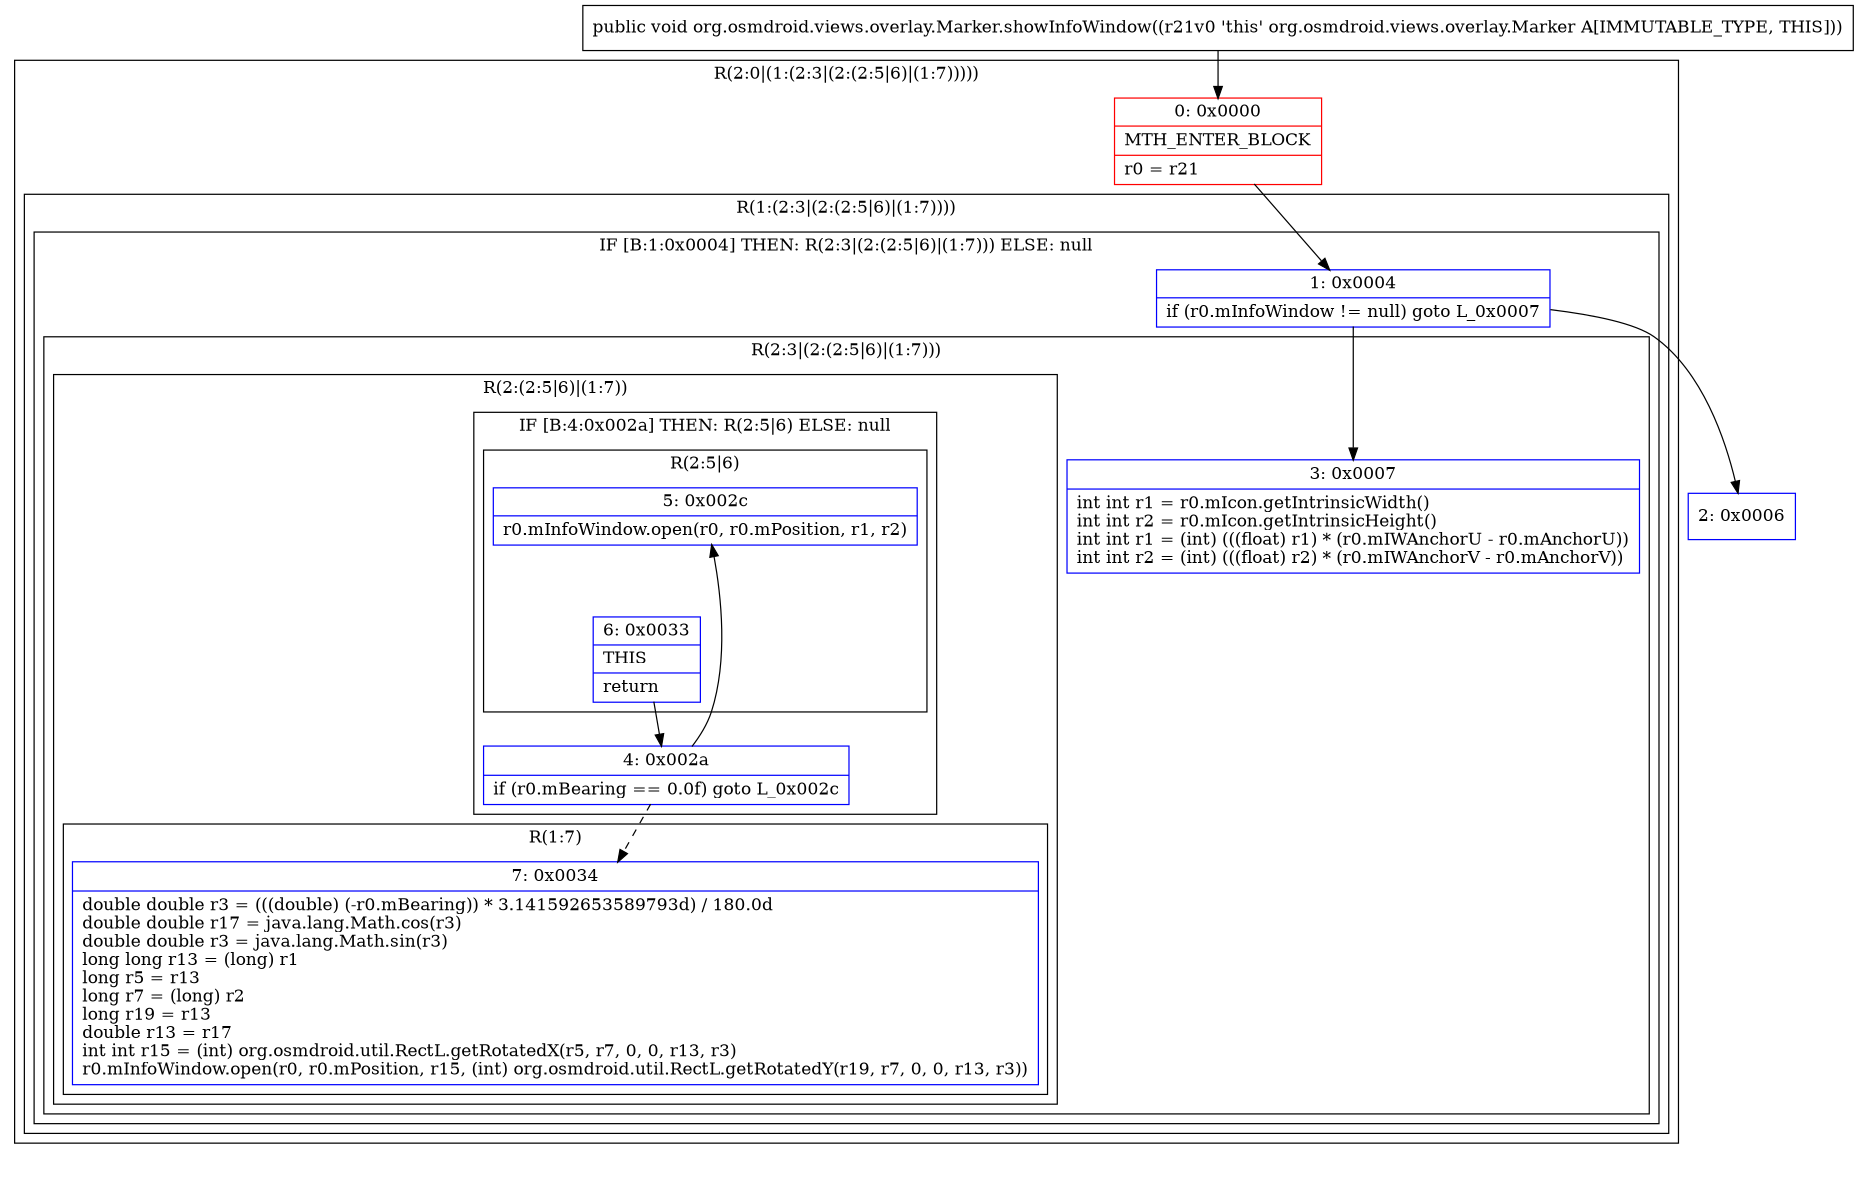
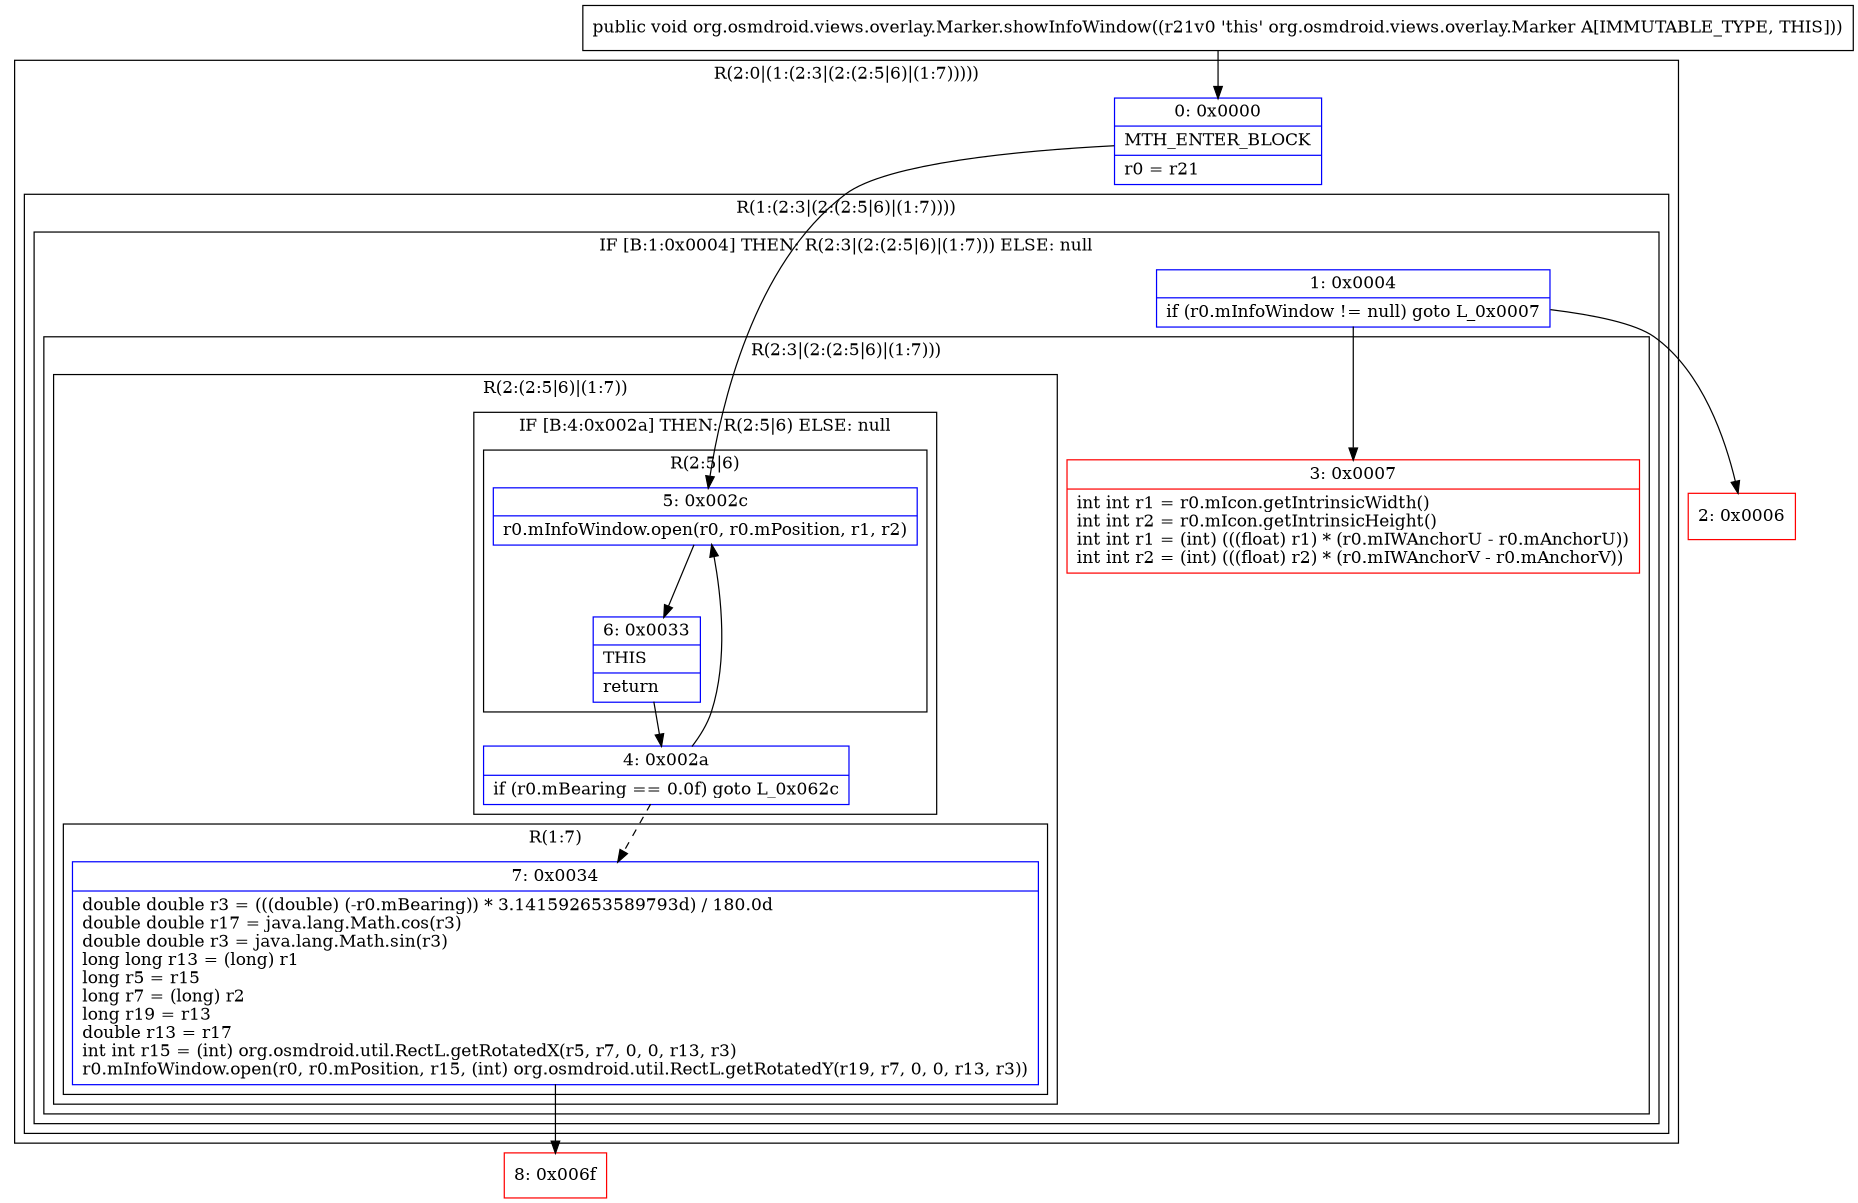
(1218, 141) -> (1218, 141)
(1288, 222) -> (829, 209)
(1353, 516) -> (1353, 516)
(1742, 516) -> (1742, 516)
none -> (681, 575)
(666, 789) -> (666, 789)
(141, 978) -> (141, 978)
none -> (555, 1175)
